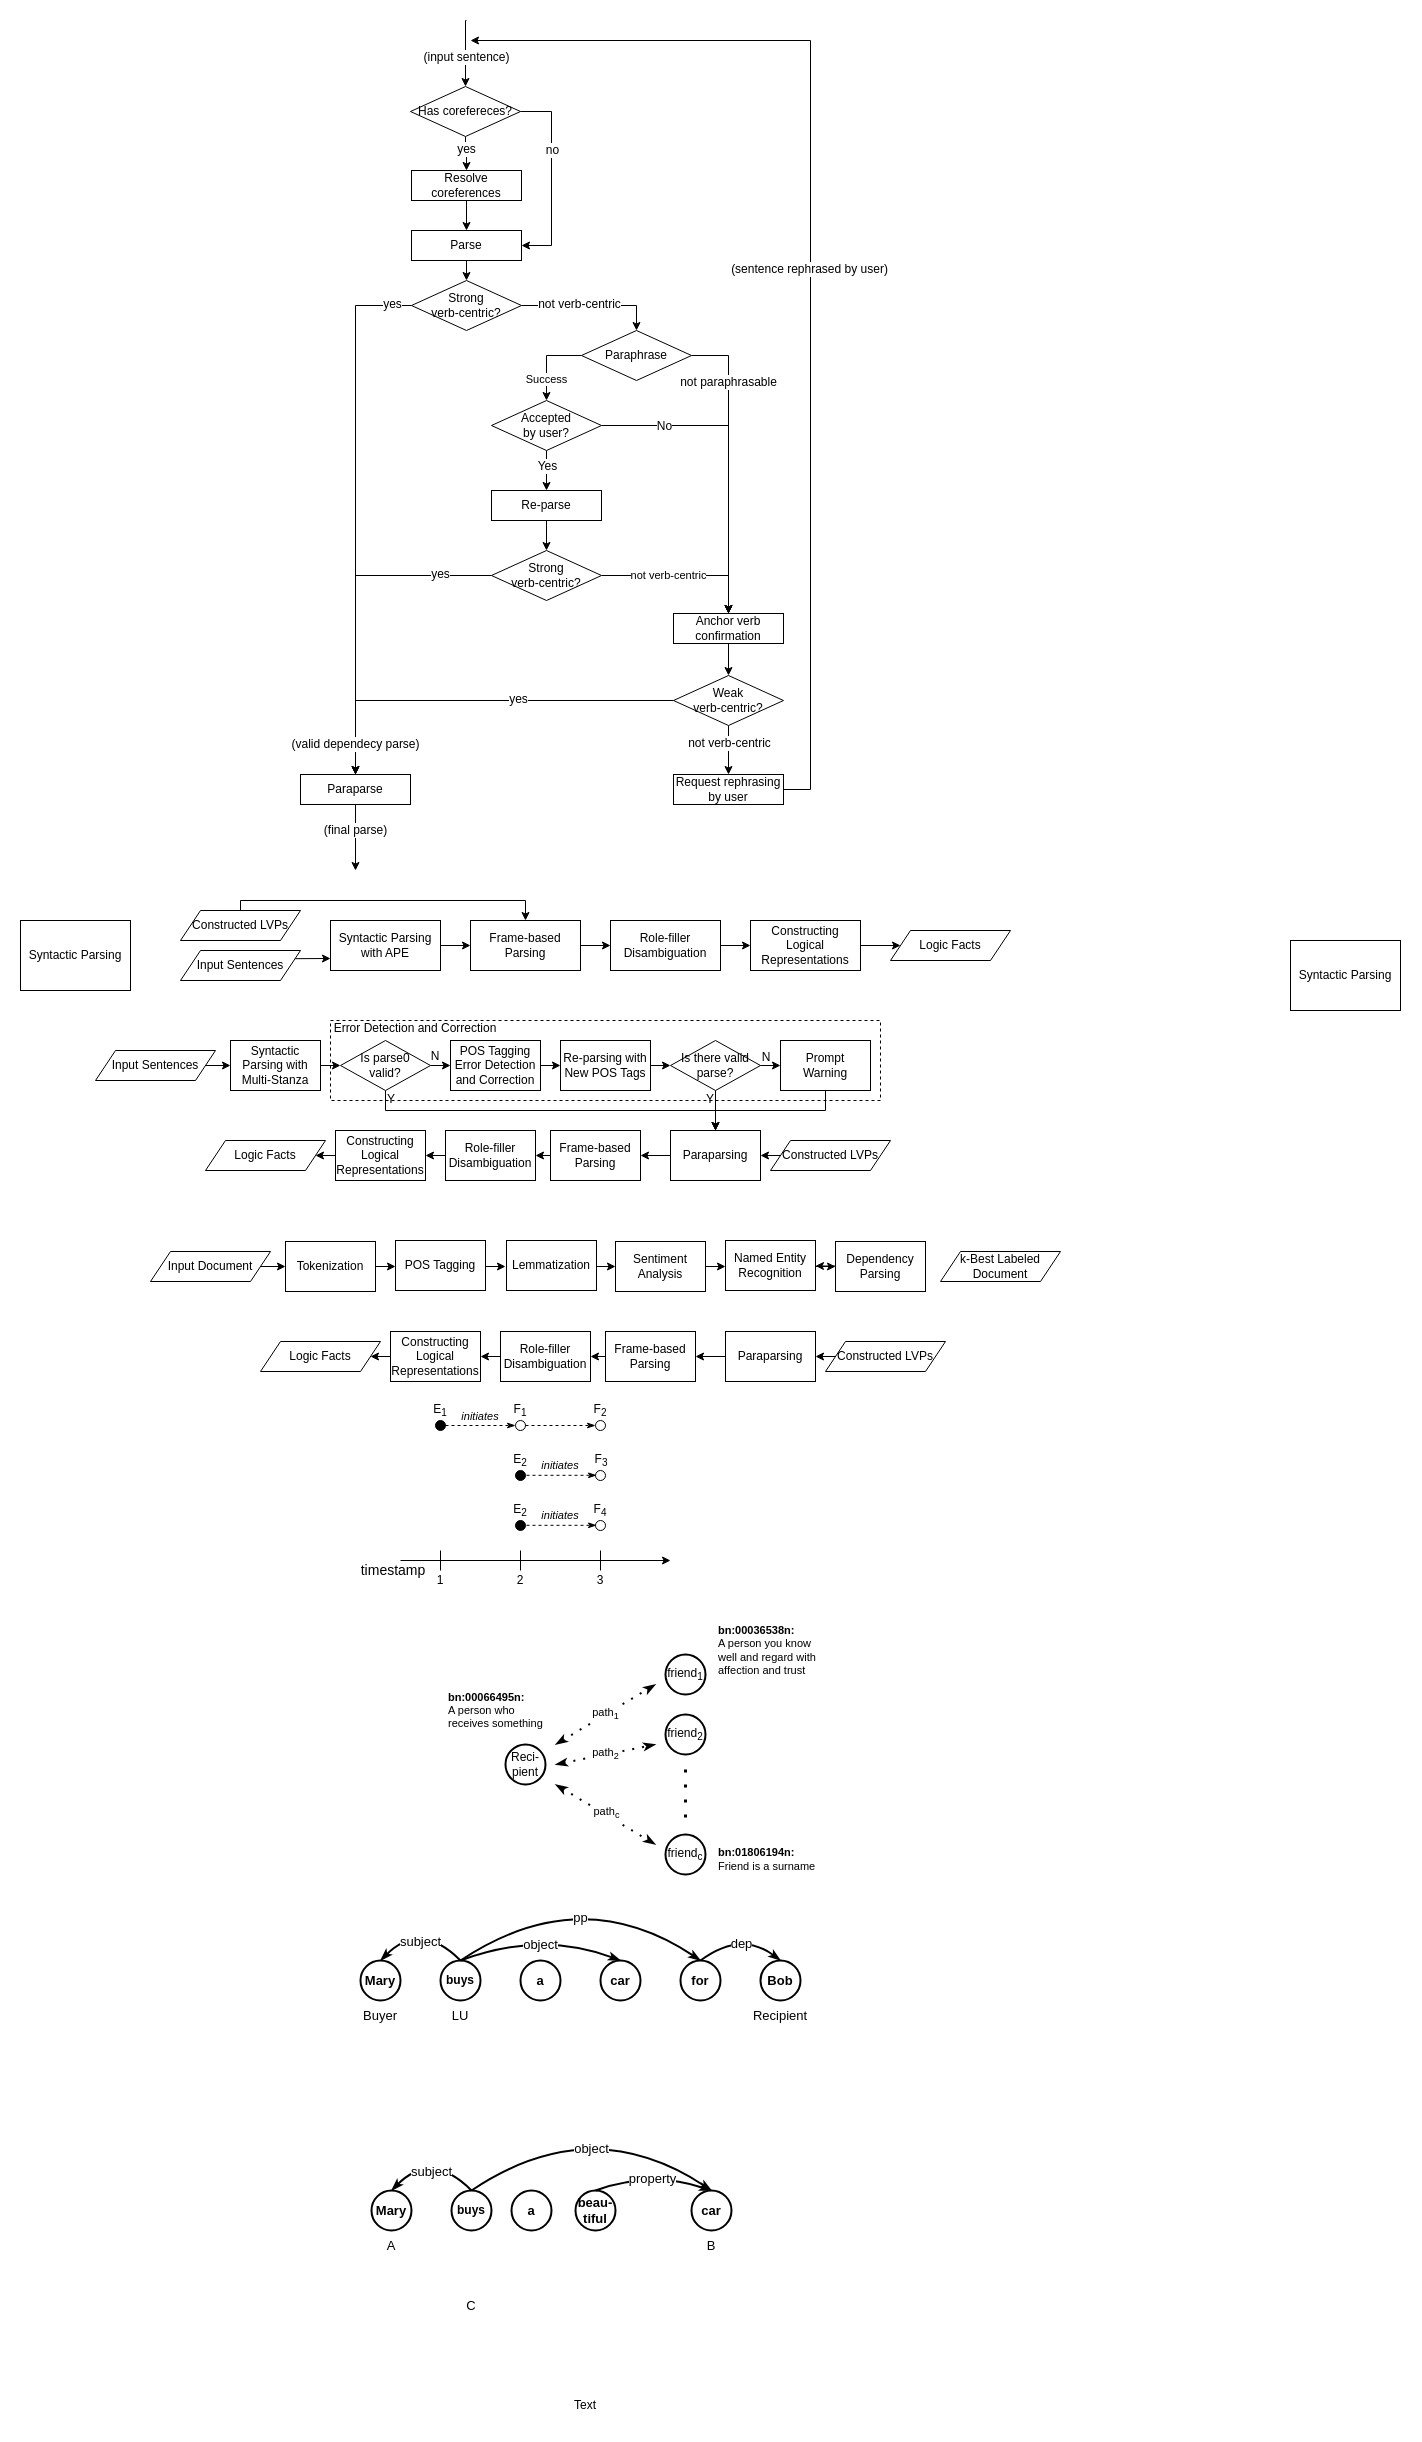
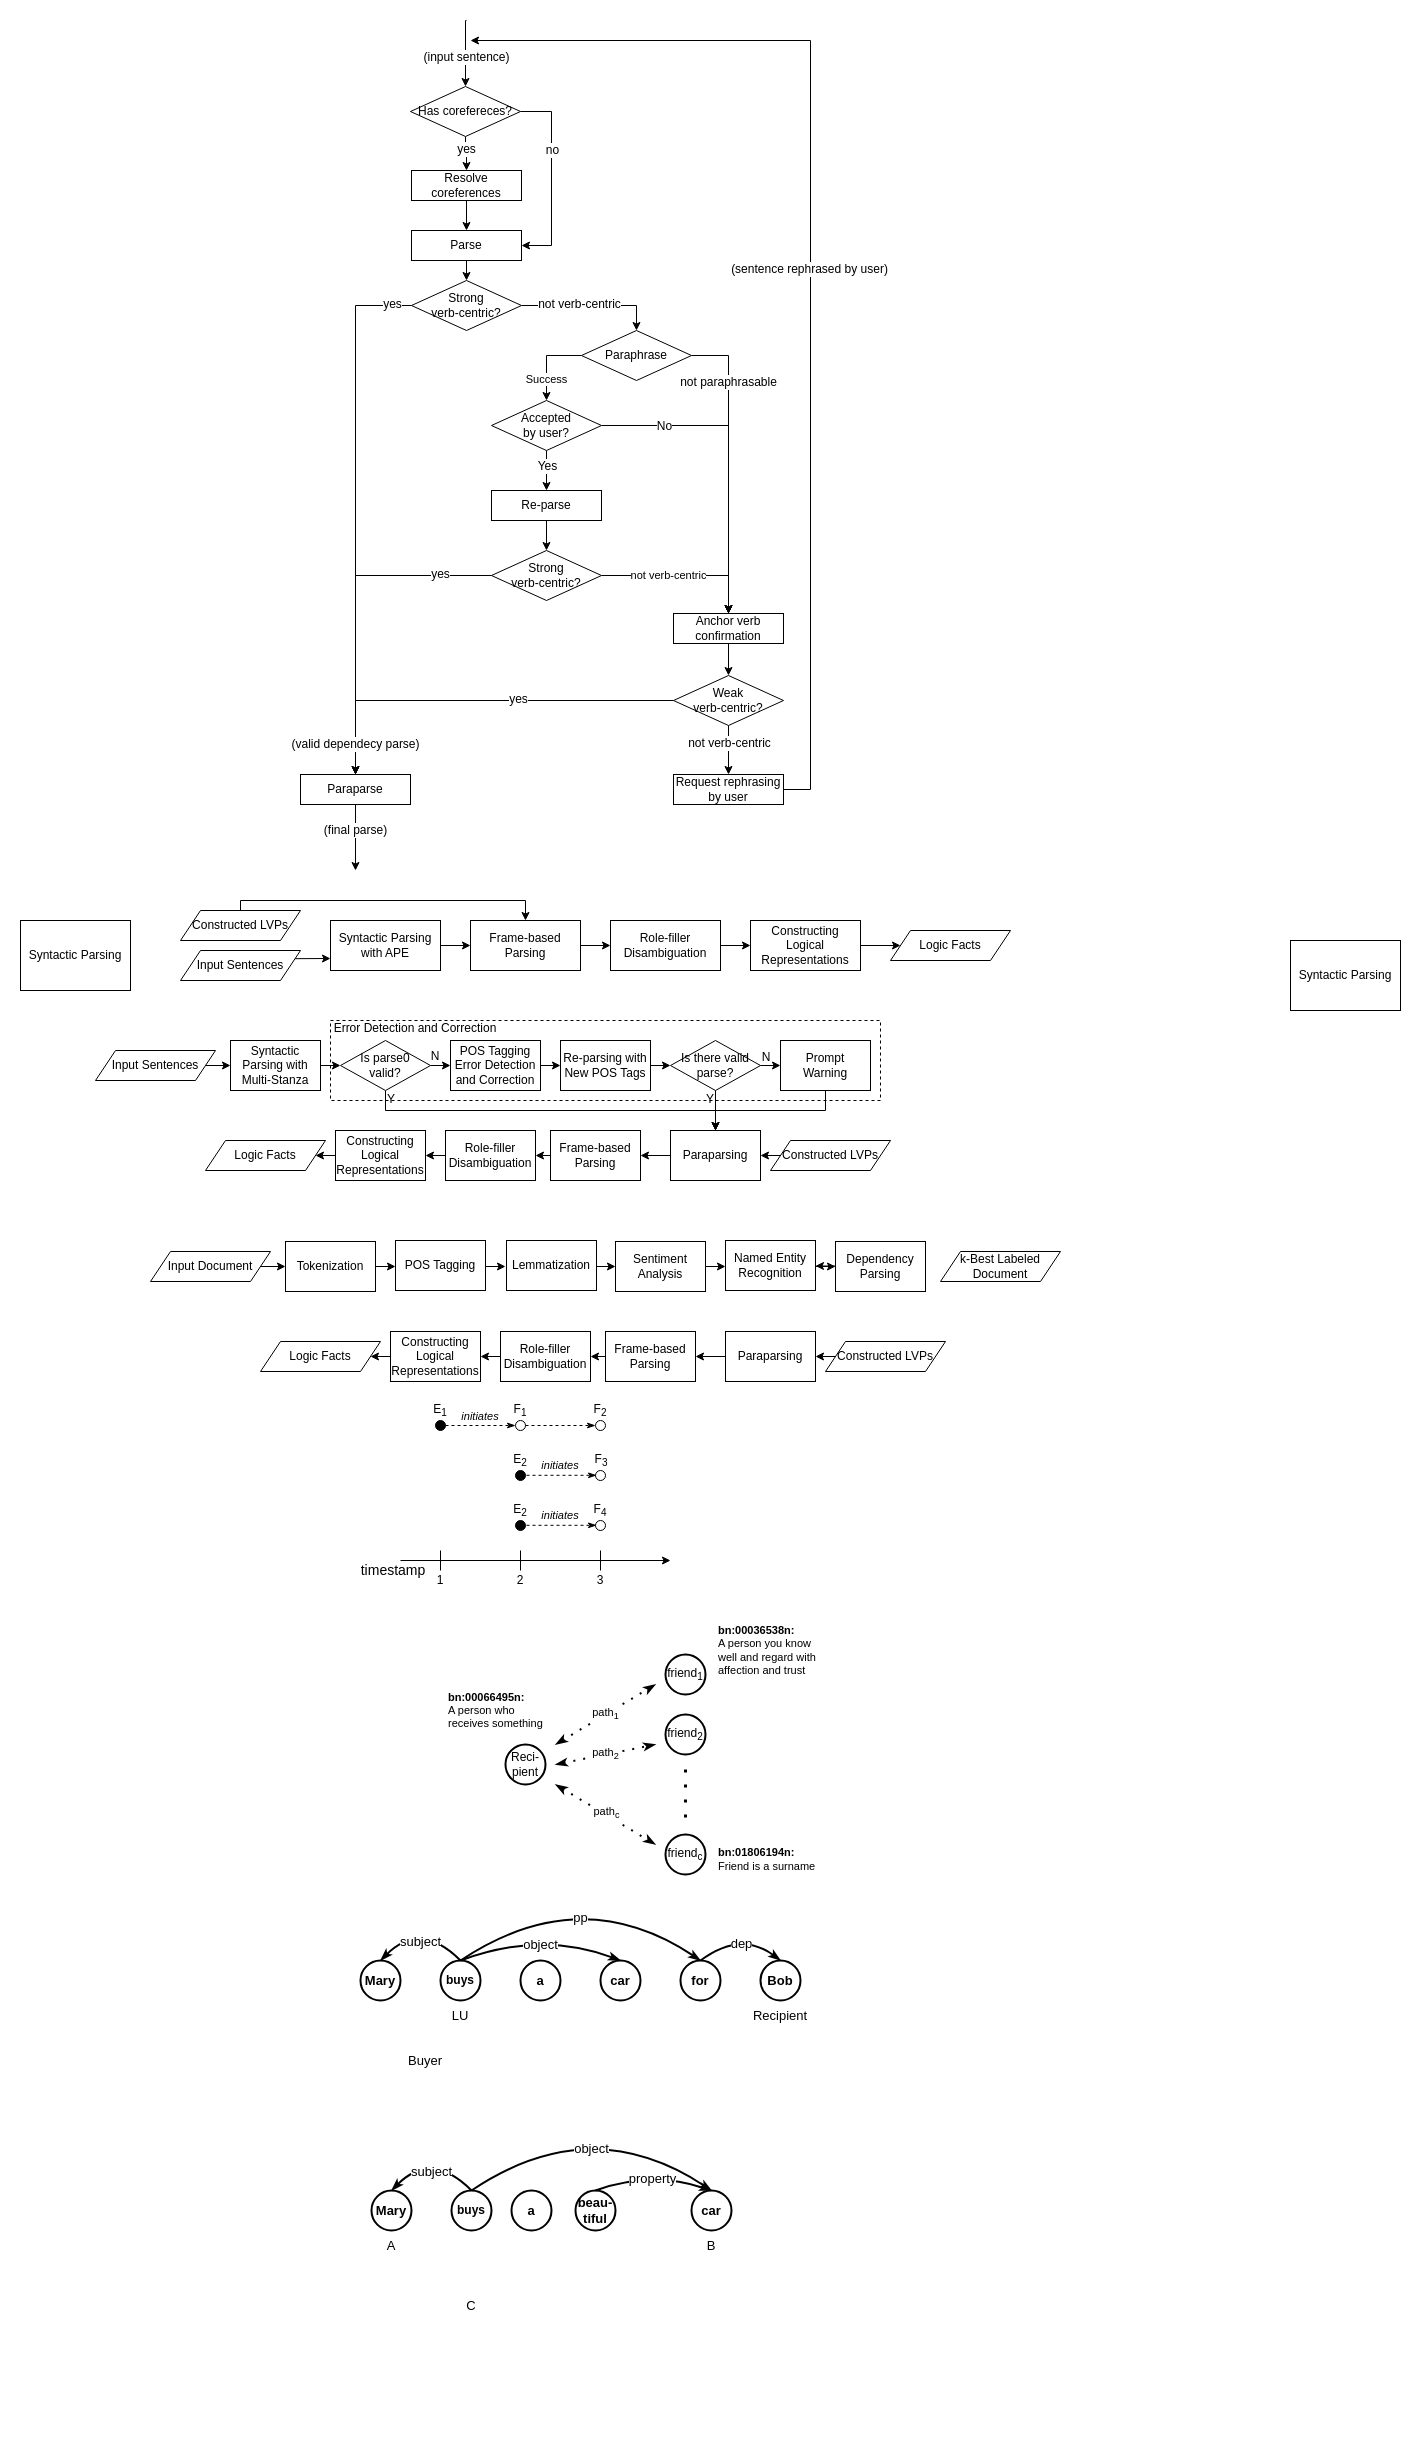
(381, 2016) -> (426, 2061)
(586, 2406) -> none
